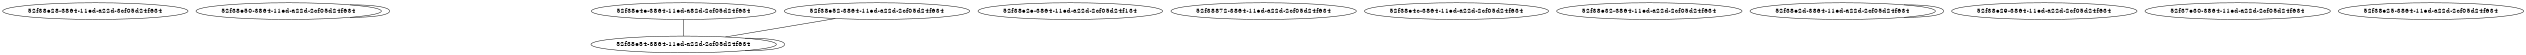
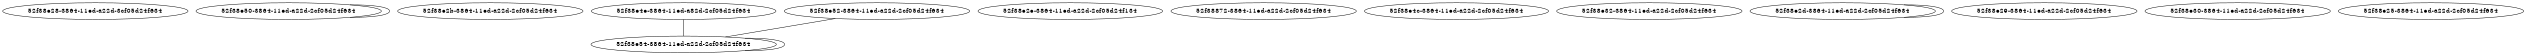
none -> (490, 11)
(2238, 11) -> (2238, 11)
